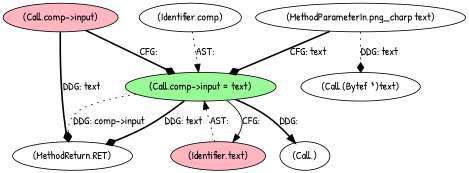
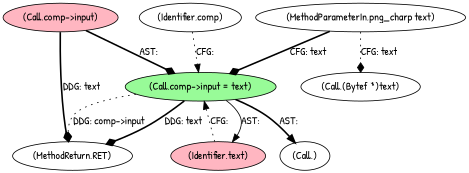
(150, 52) -> (150, 52)
(207, 52) -> (206, 52)
(379, 52) -> (379, 52)
(221, 121) -> (221, 121)
(252, 121) -> (252, 121)
(290, 121) -> (290, 121)
